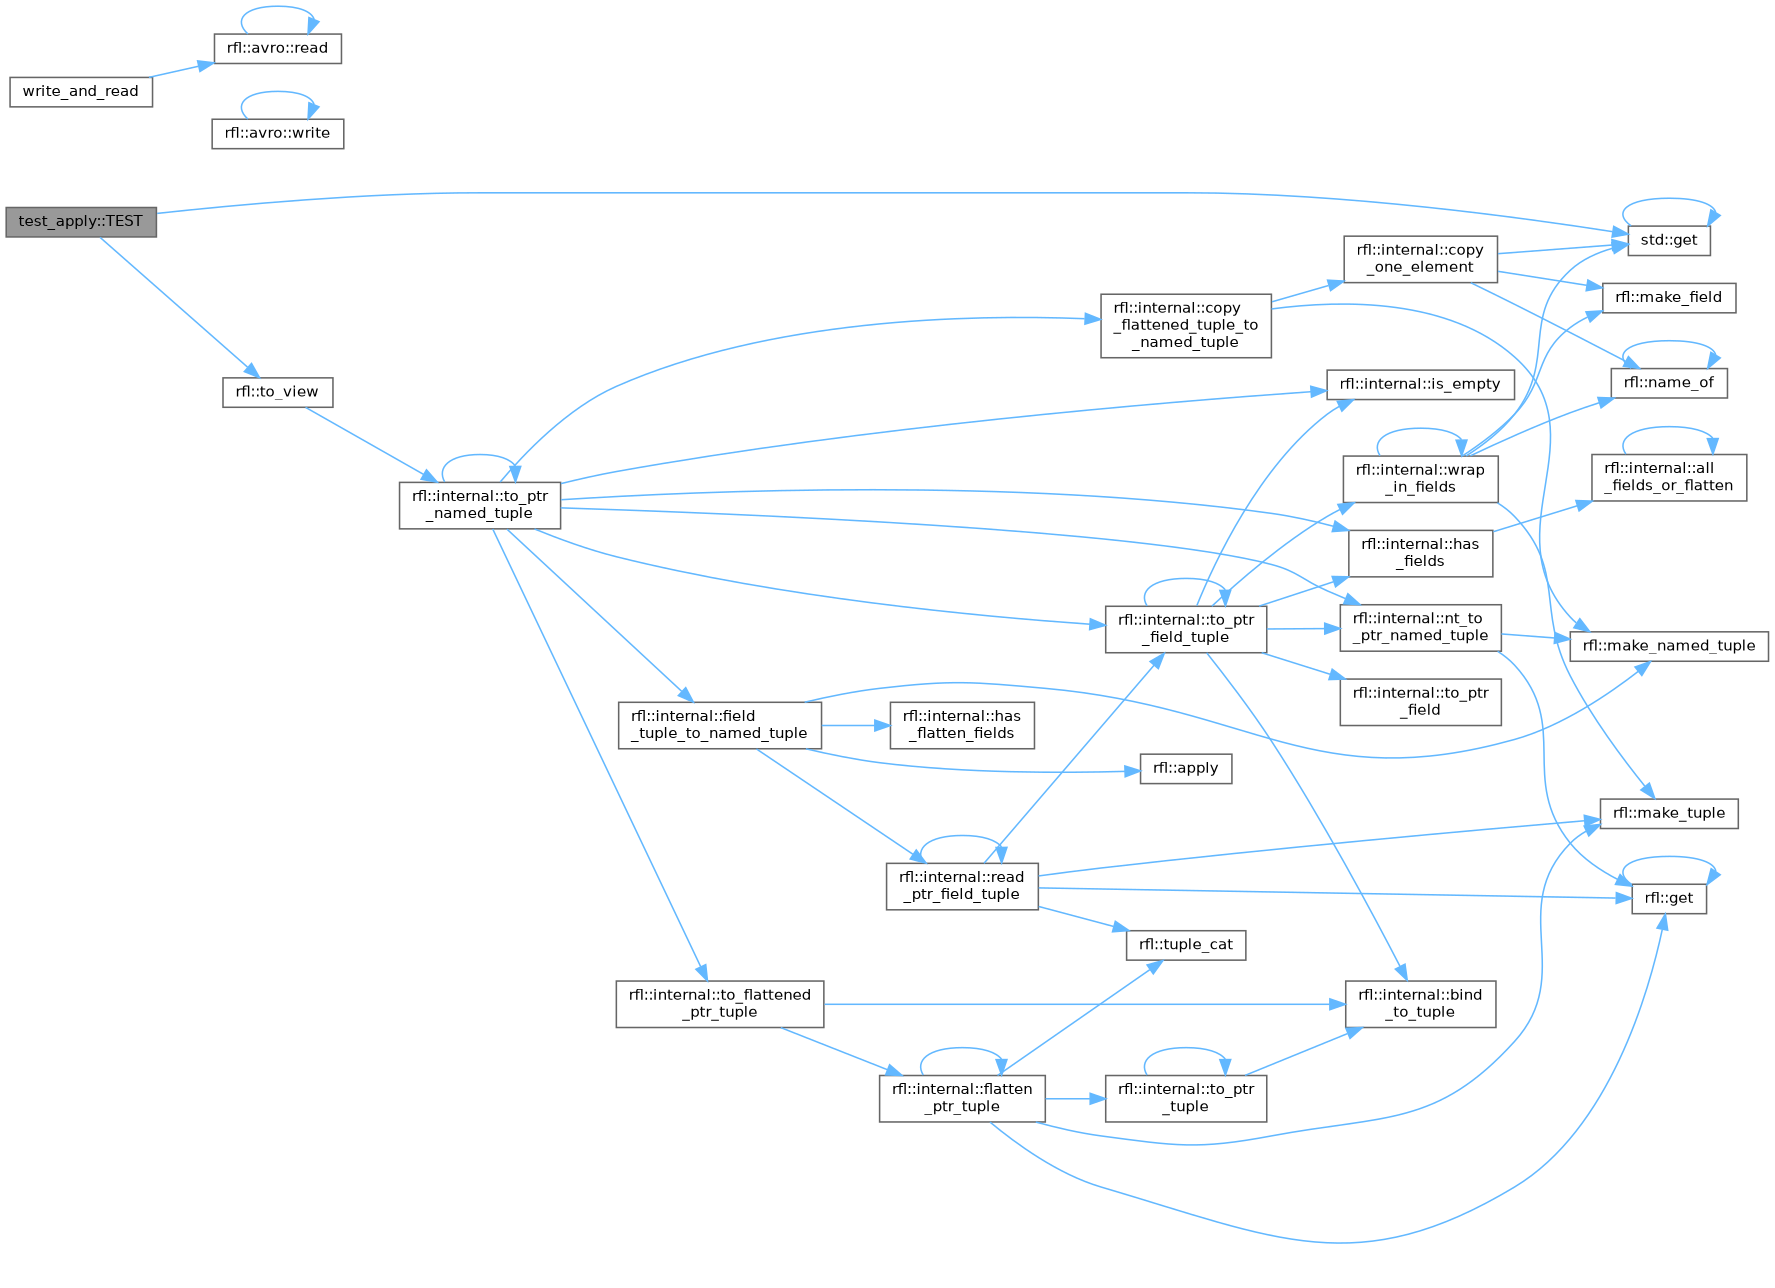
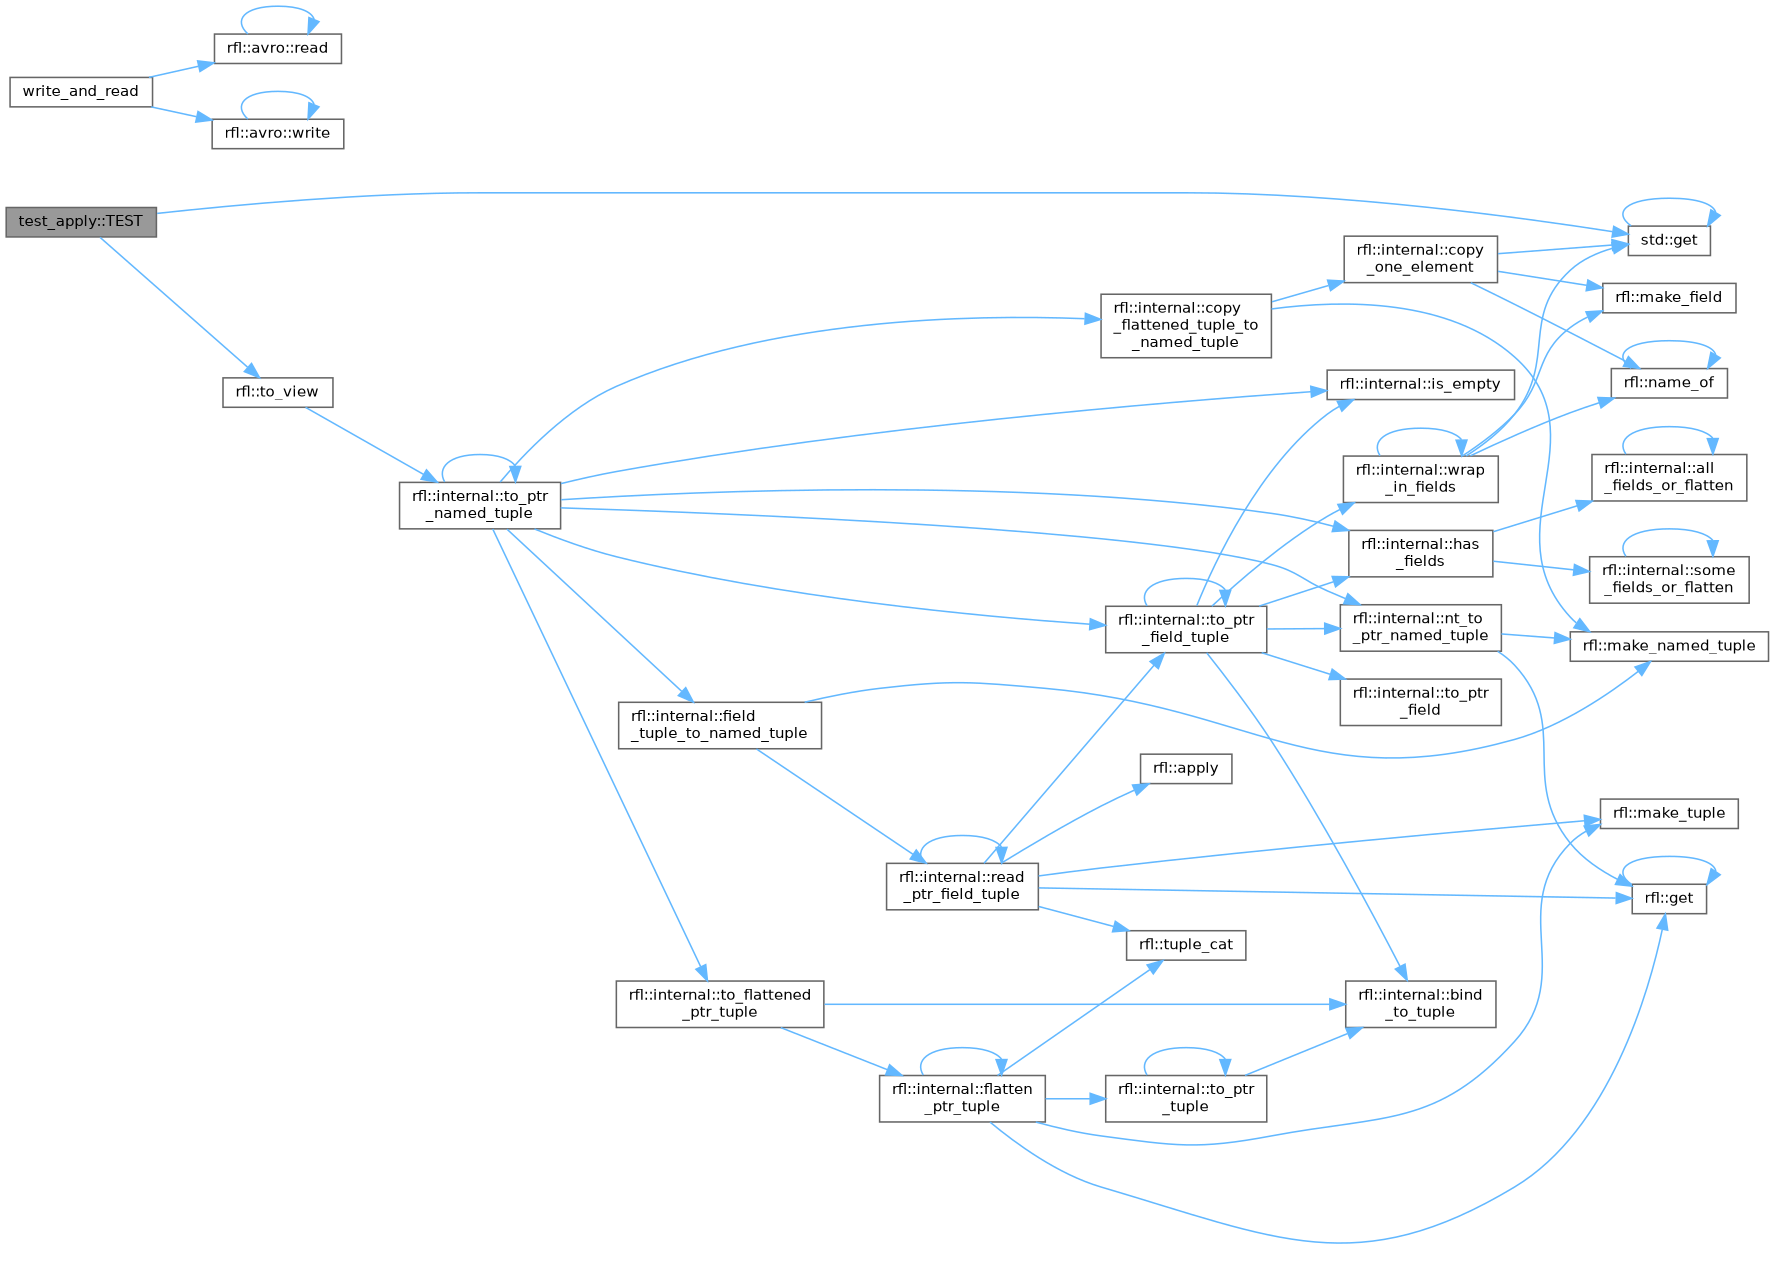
none -> (174, 112)
none -> (1669, 580)
(1559, 648) -> none
(962, 726) -> none
(965, 770) -> (1067, 825)
